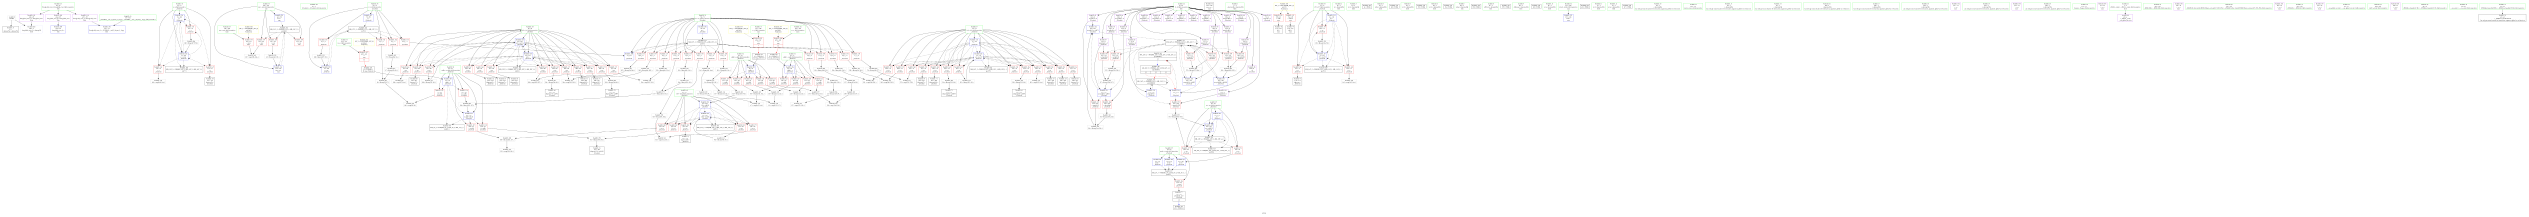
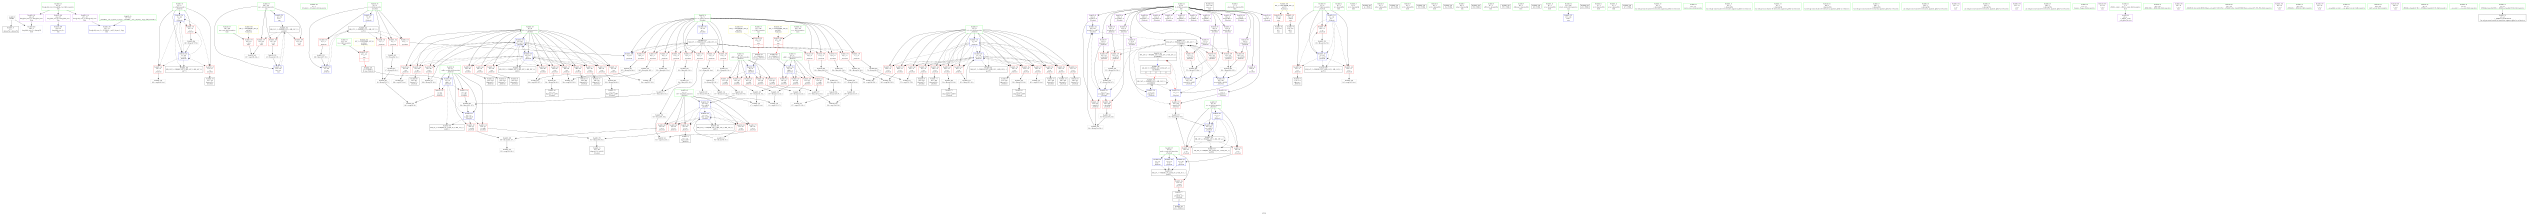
none -> (1004, 81)
